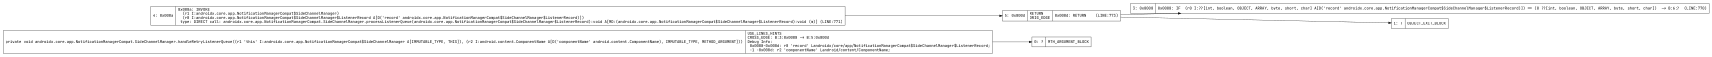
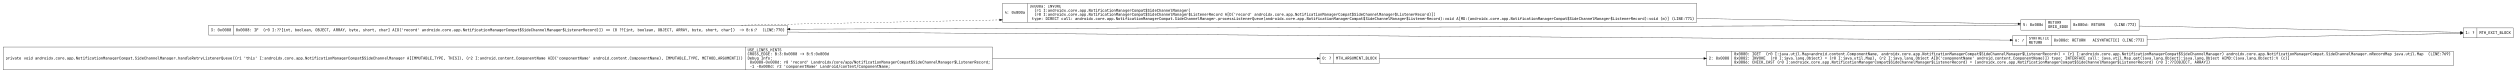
none -> (870, 23)
(1427, 23) -> (2495, 33)
none -> (2080, 41)
none -> (2080, 58)
